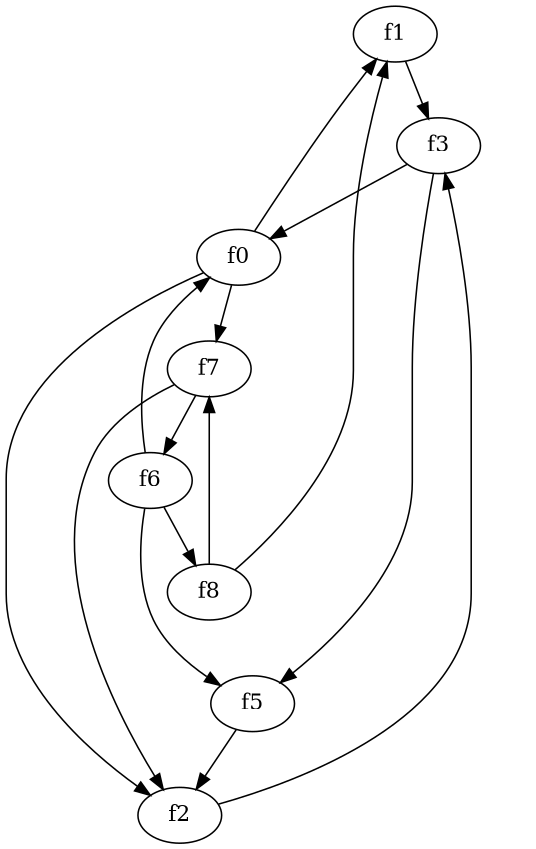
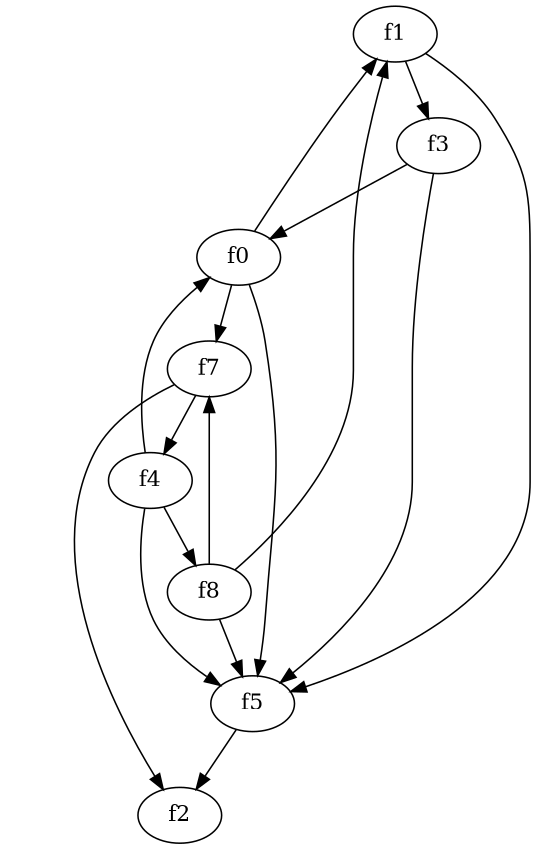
none -> (530, 410)
(150, 480) -> (150, 480)
(6, 507) -> (276, 472)
(471, 566) -> none
none -> (228, 641)
